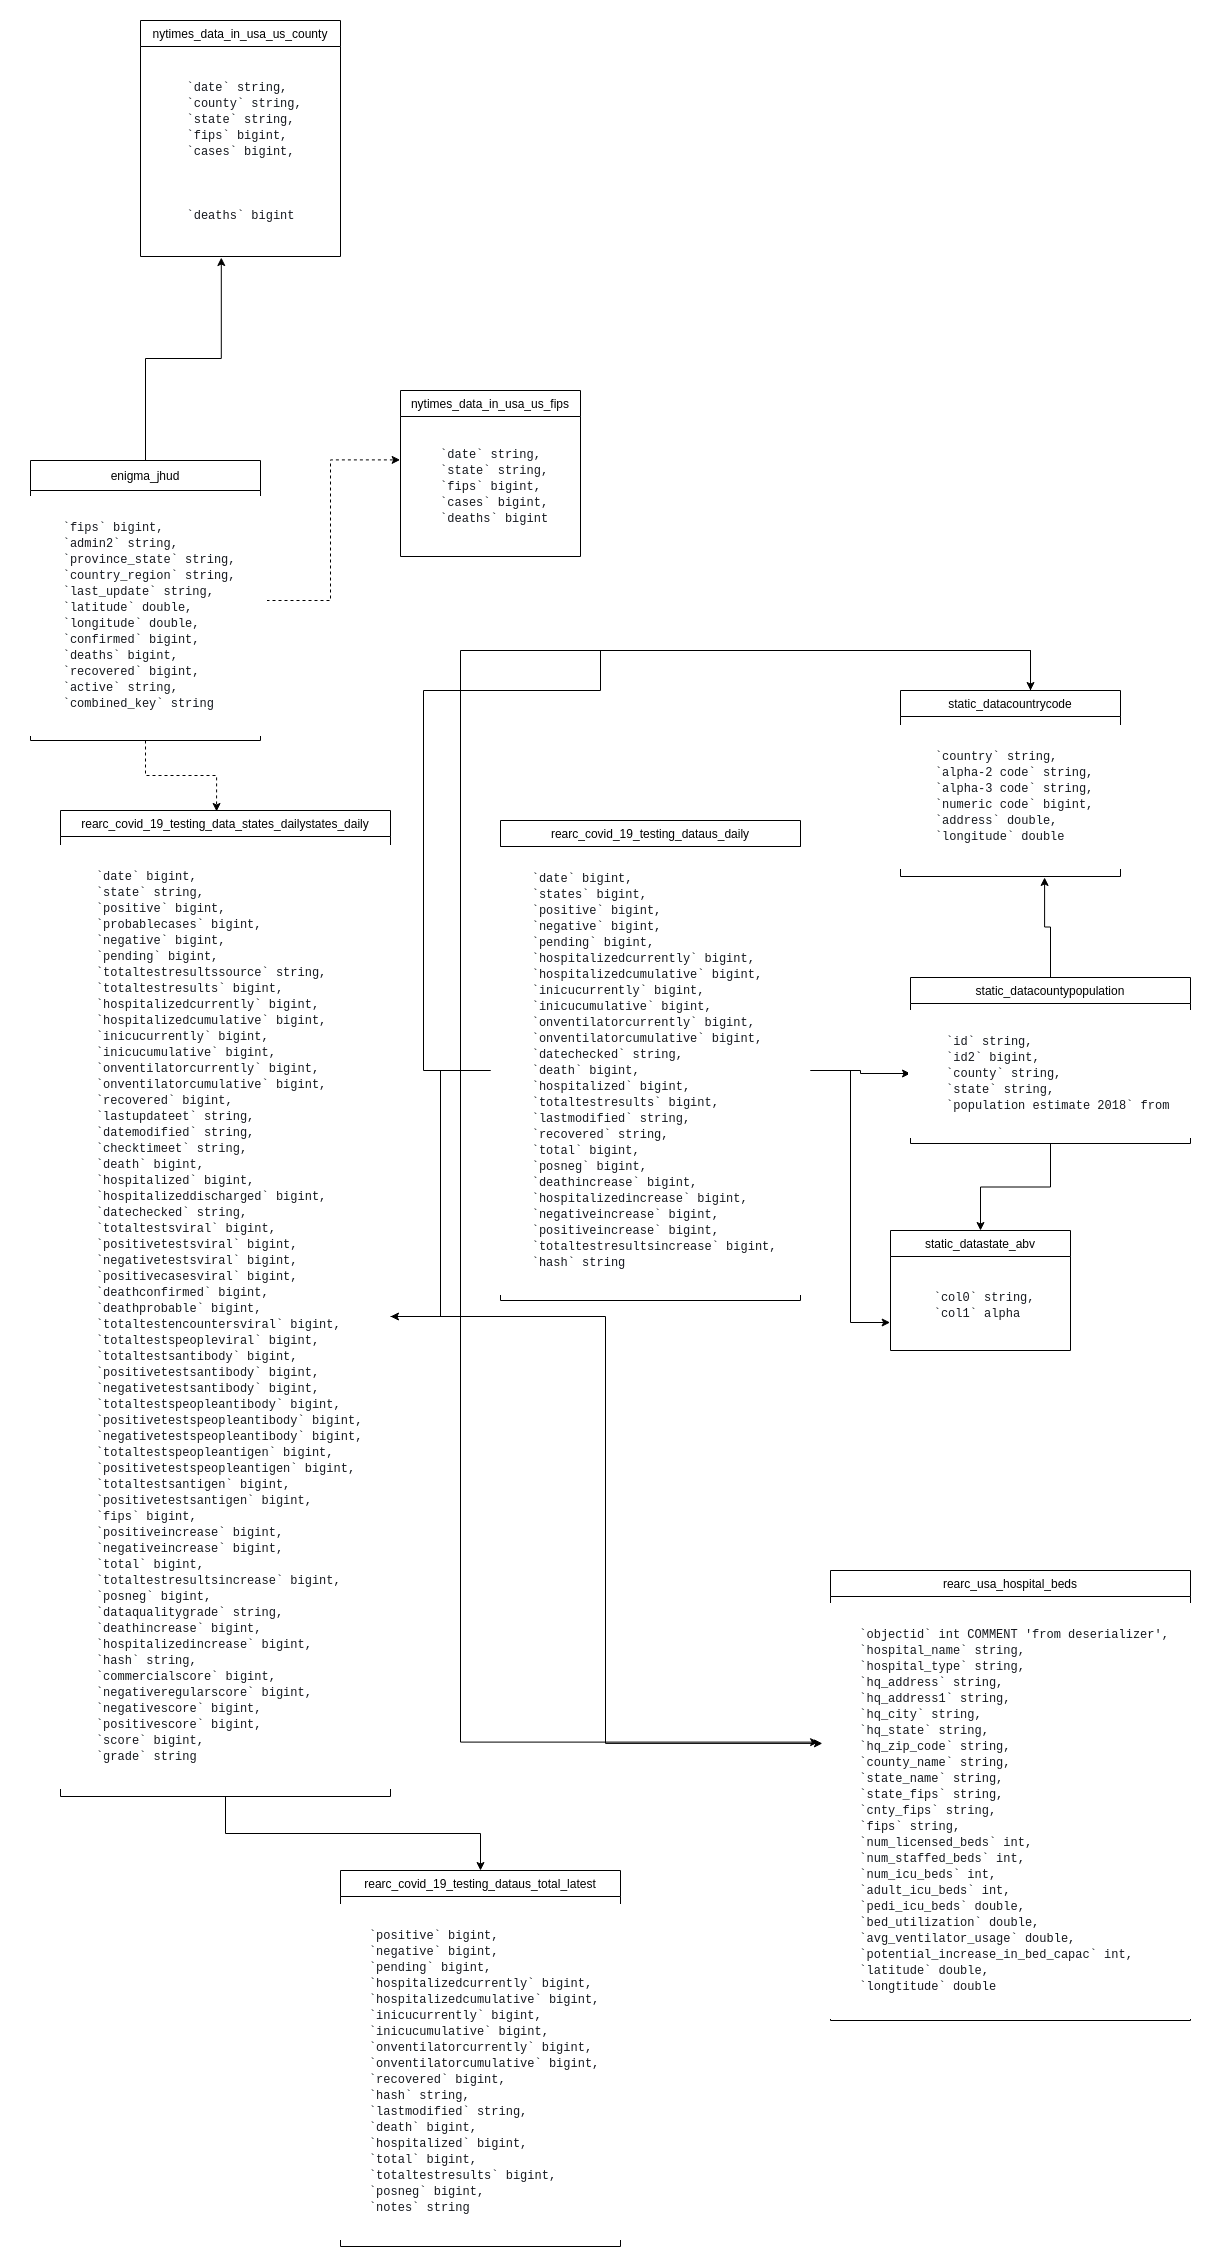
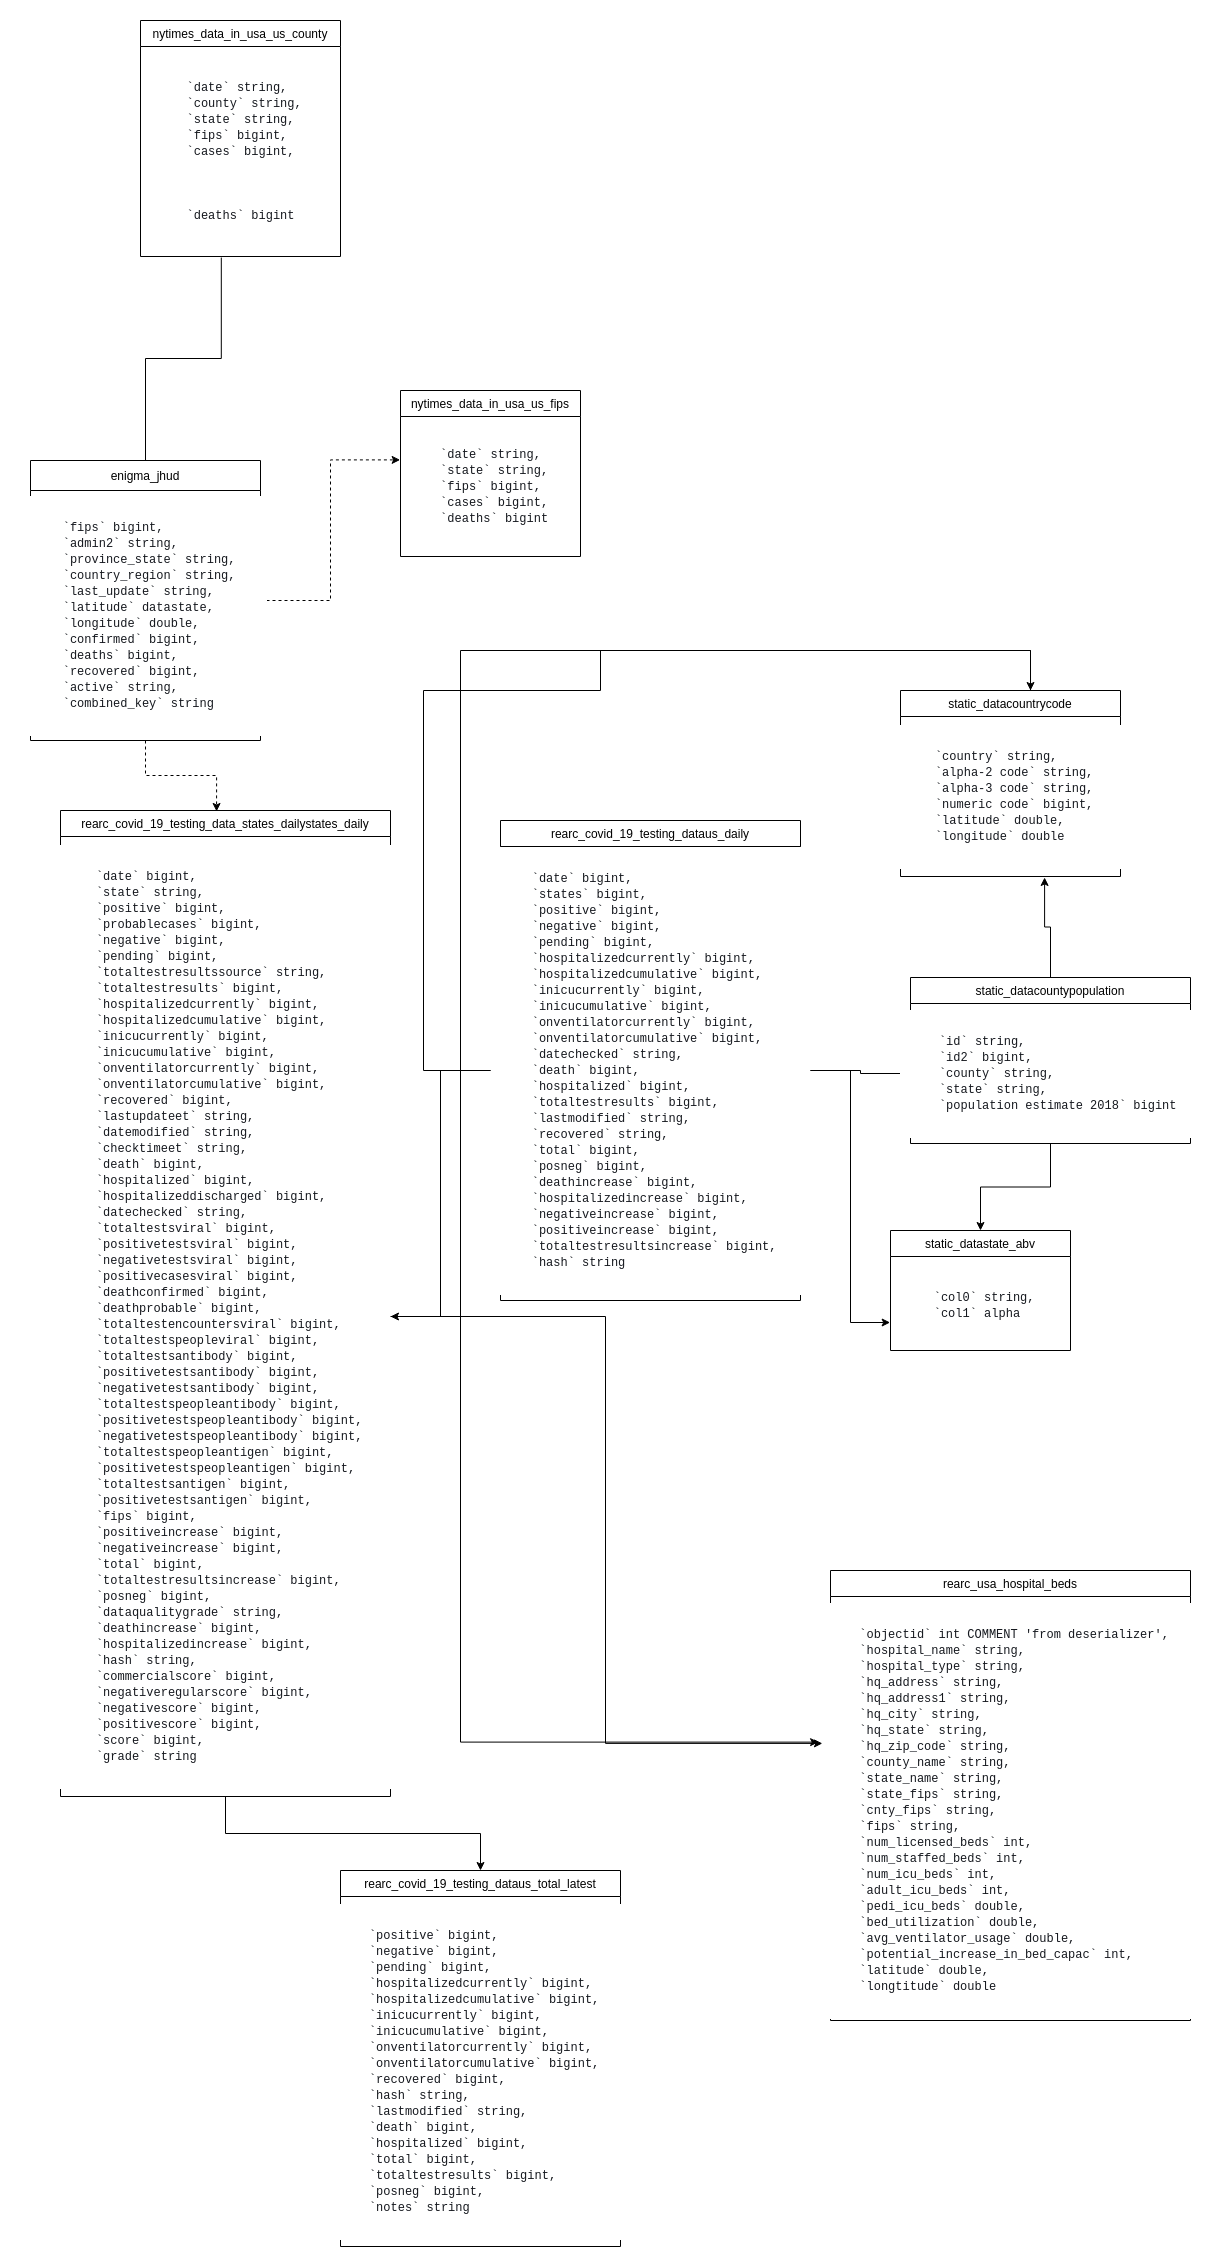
(221, 266) -> (221, 263)
(146, 616) -> (146, 616)
(1011, 797) -> (1011, 797)
(1051, 1074) -> (1051, 1074)
